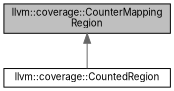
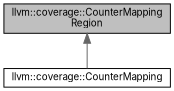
(87, 78) -> (87, 78)
